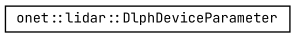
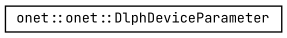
(148, 19) -> (144, 19)
